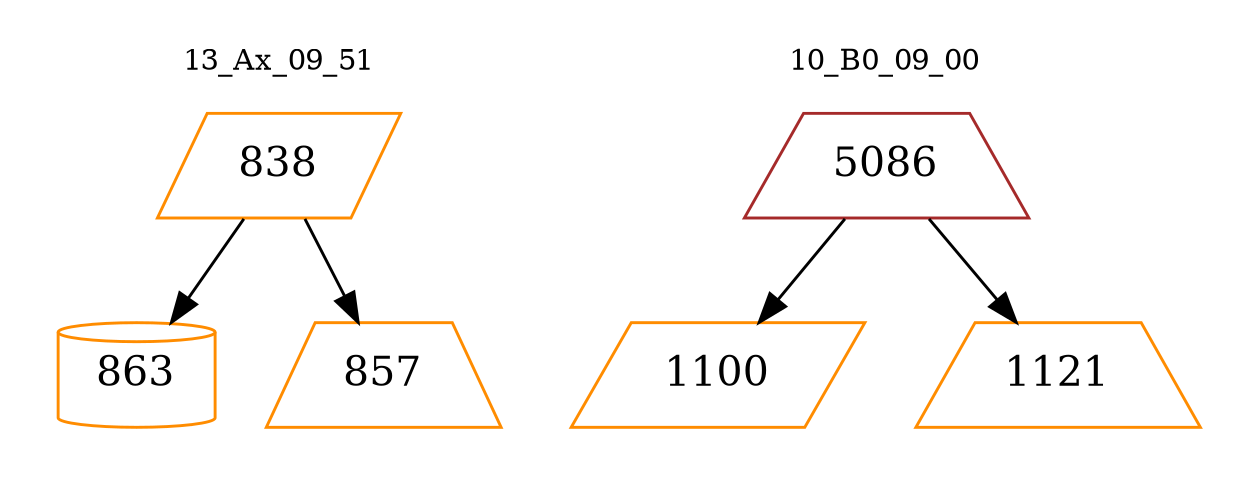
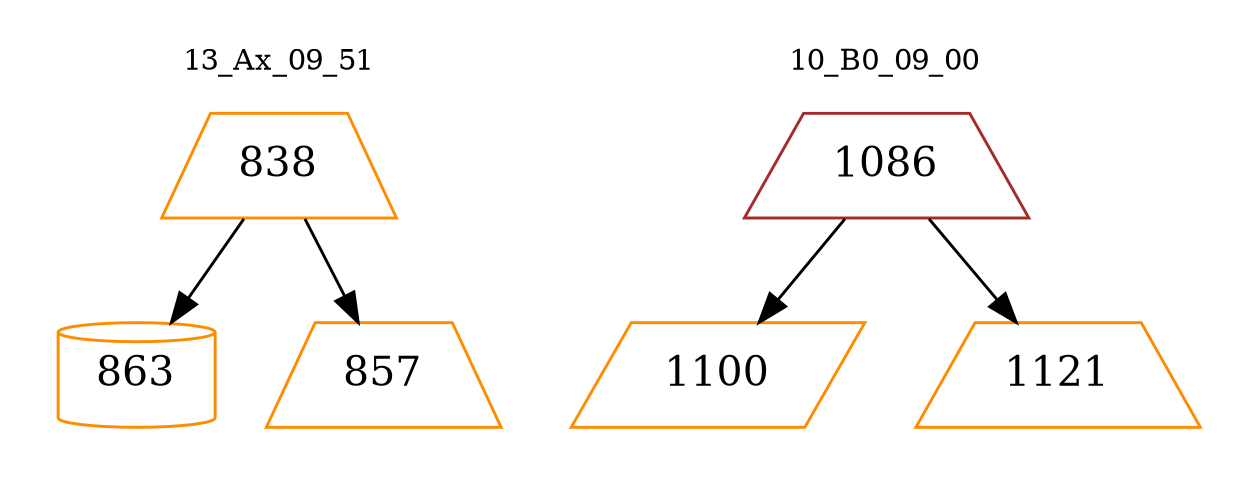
(279, 166) -> (279, 166)
(887, 166) -> (887, 166)
